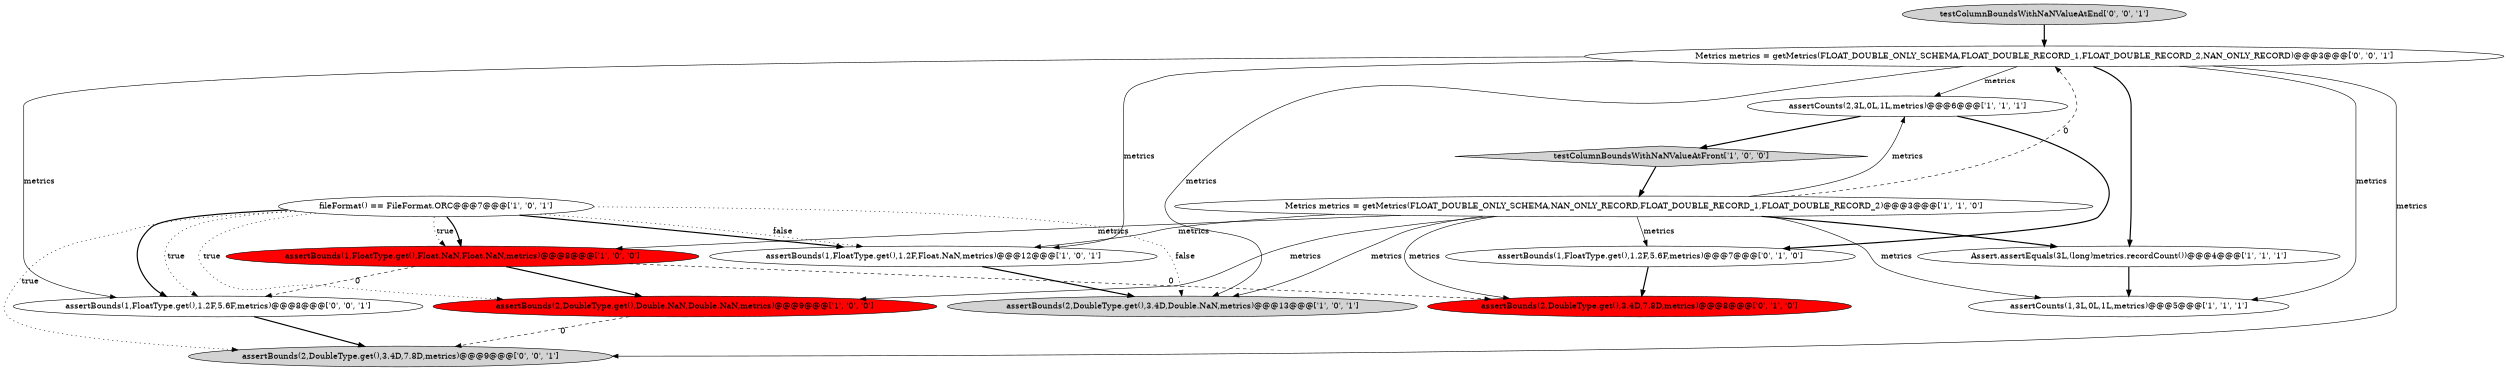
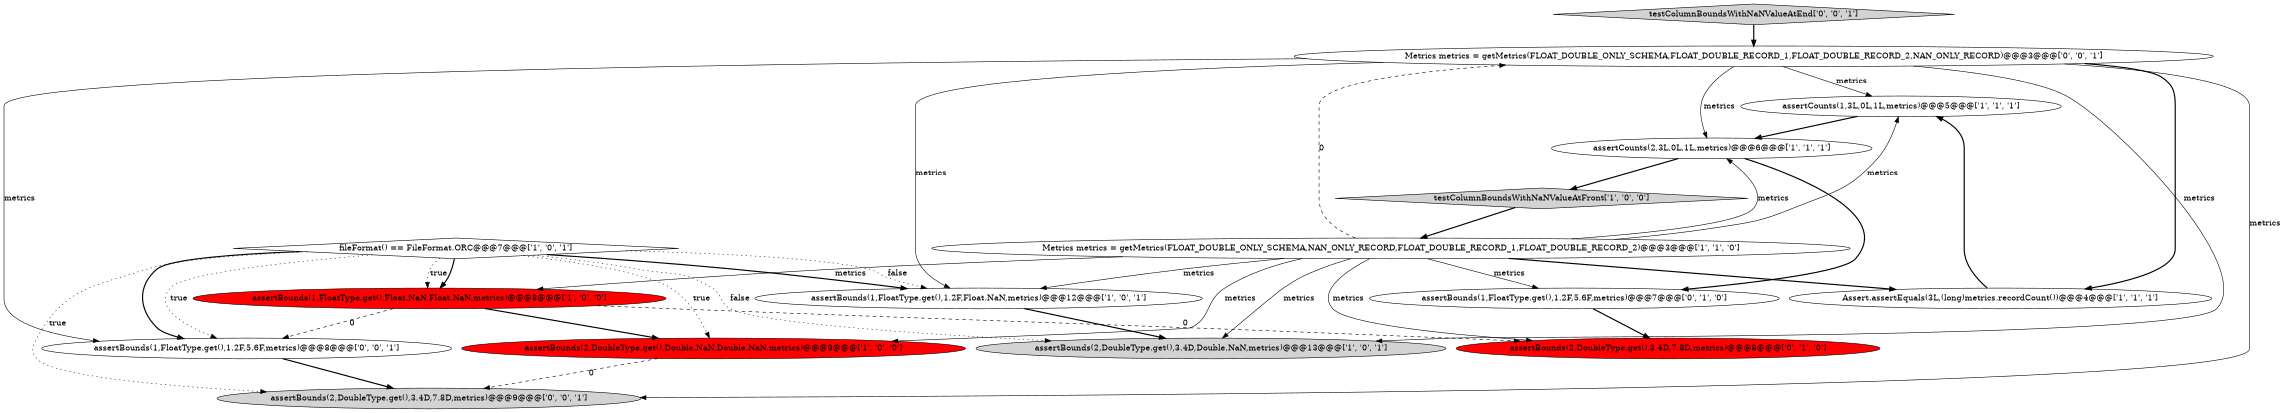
(2044, 14) -> (1754, 14)
none -> (1809, 127)
(436, 206) -> (456, 248)
